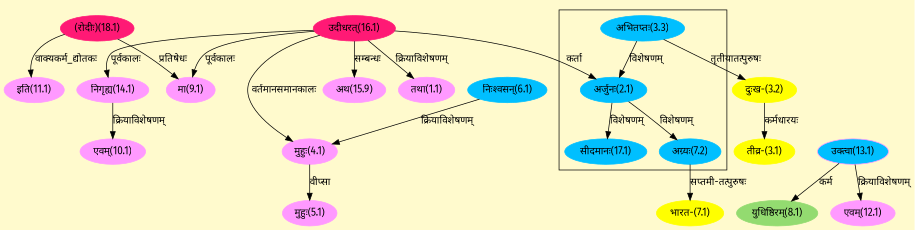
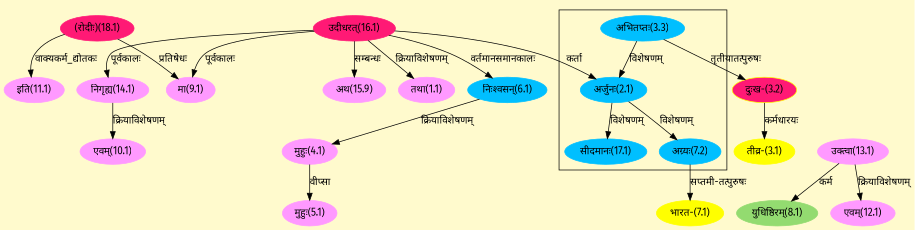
(253, 75) -> (440, 50)
(764, 90) -> (764, 90)
(853, 152) -> (853, 152)
